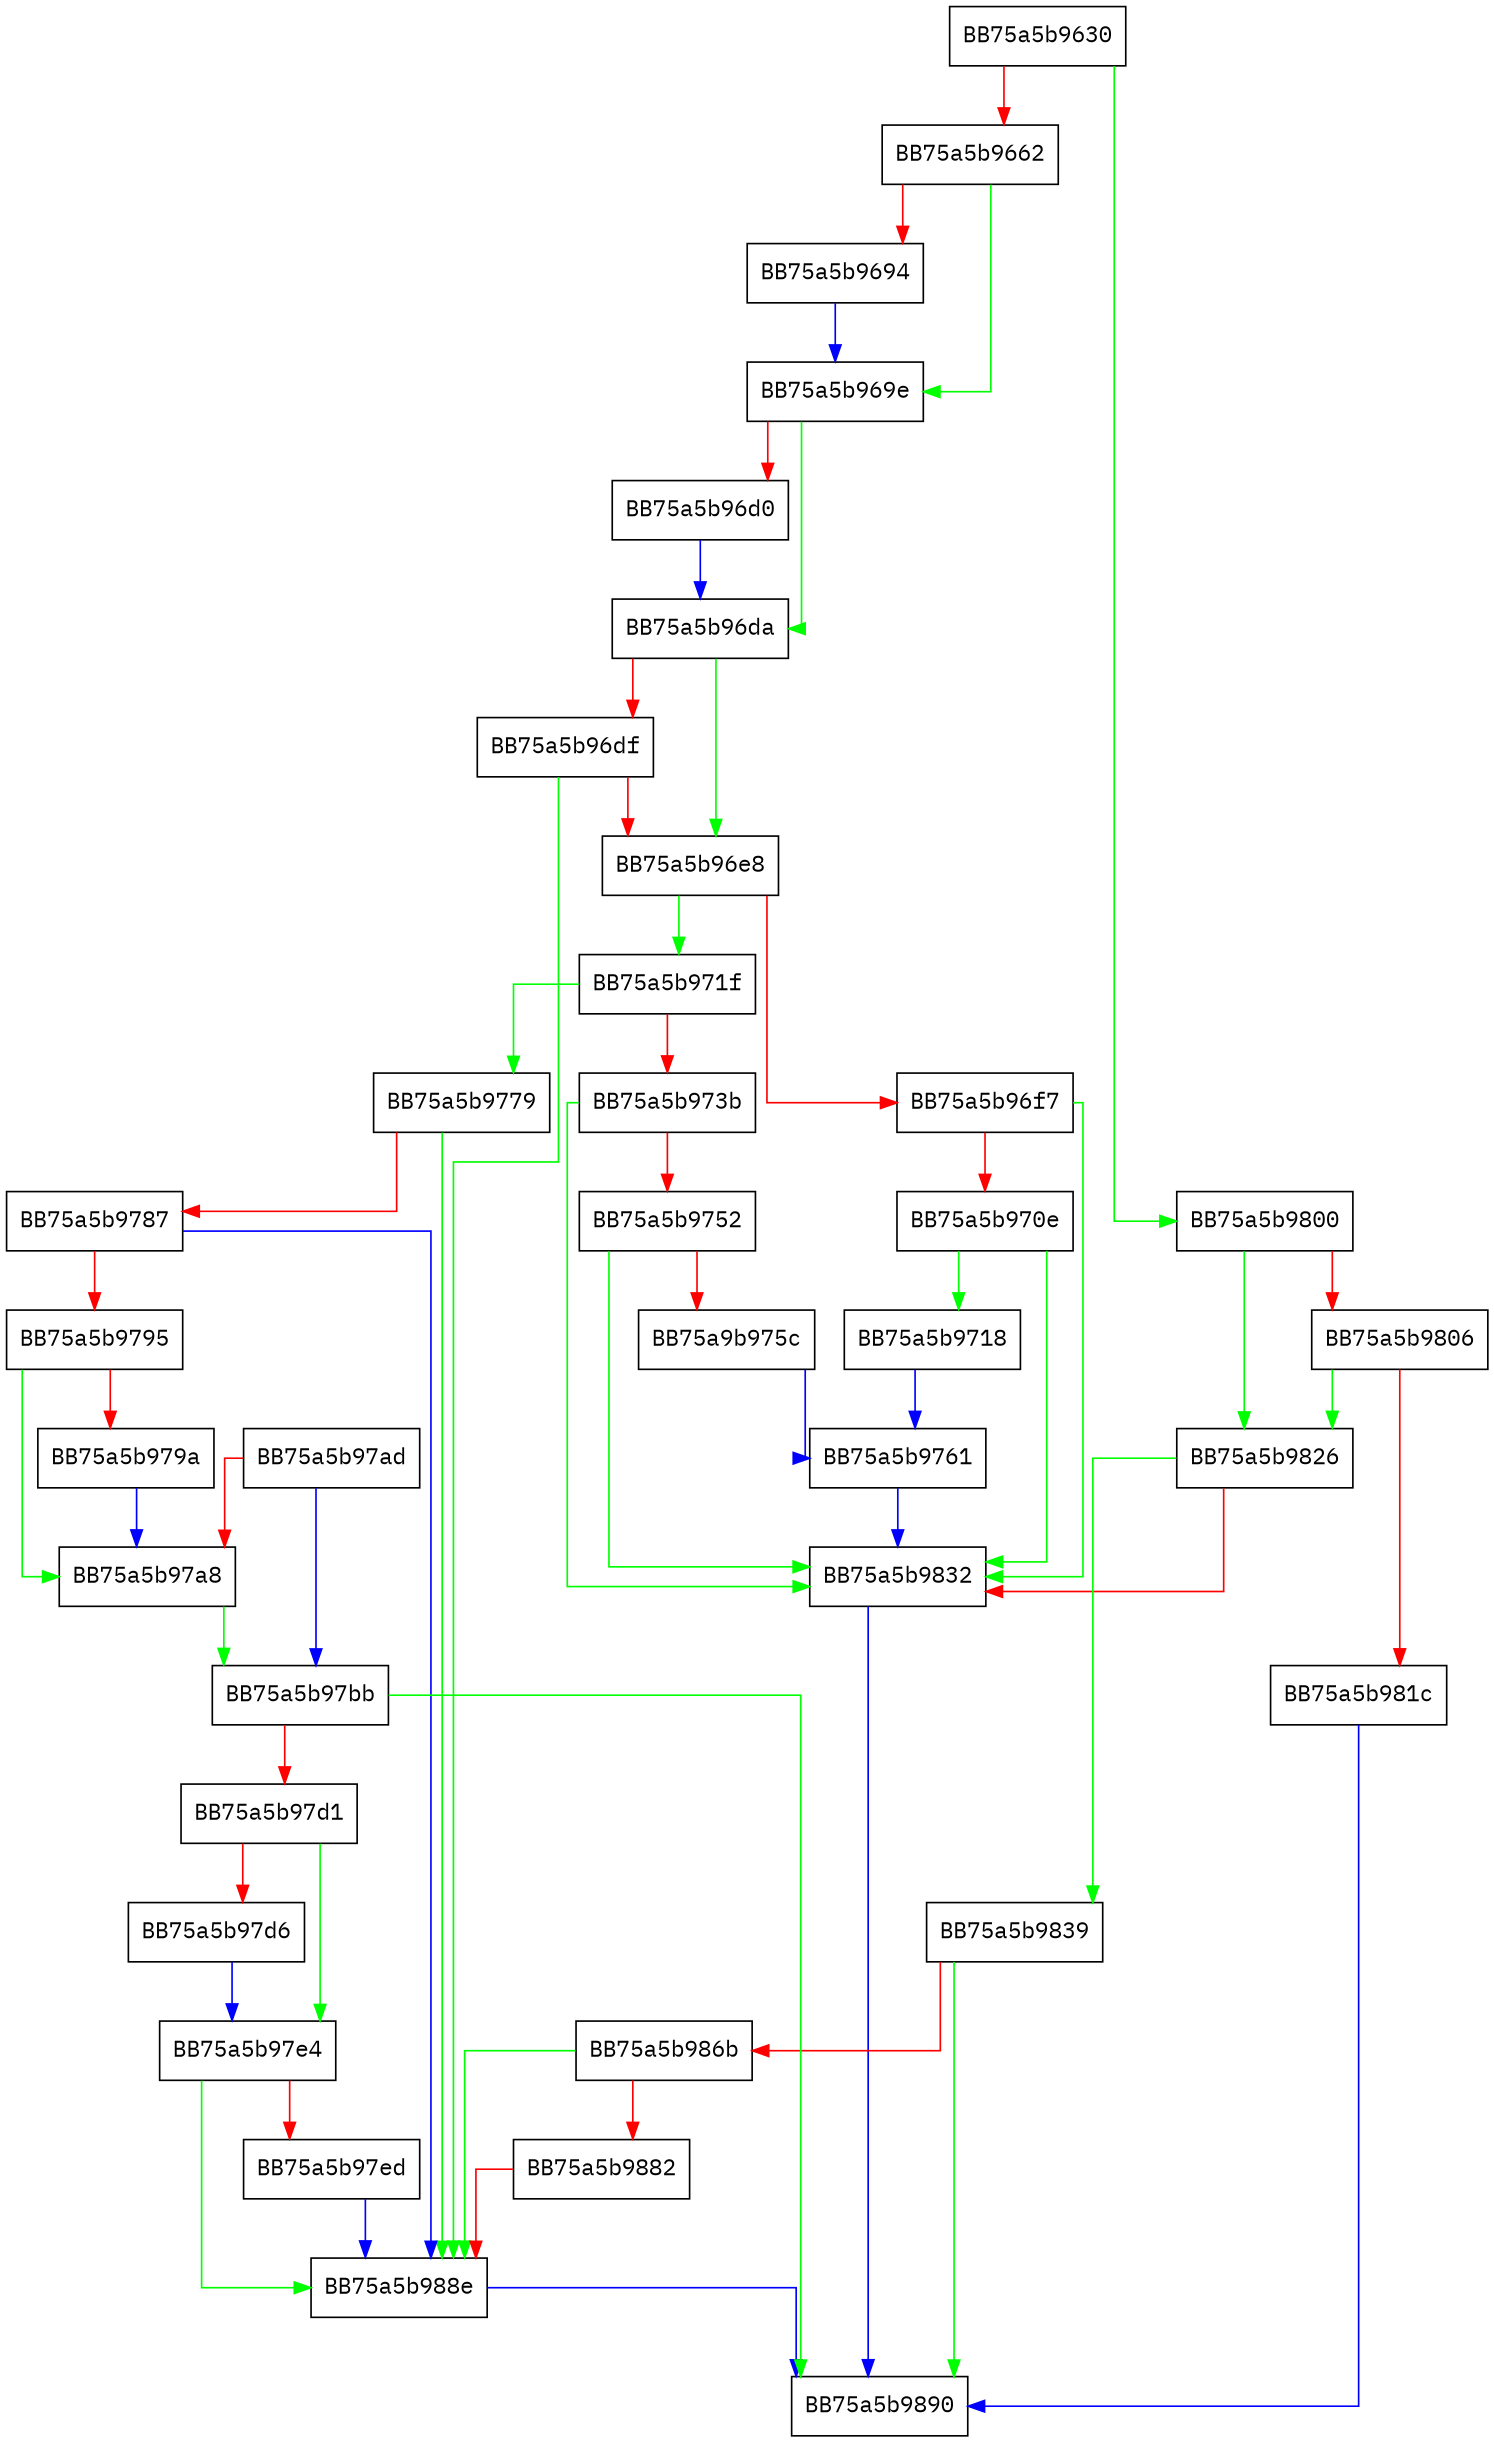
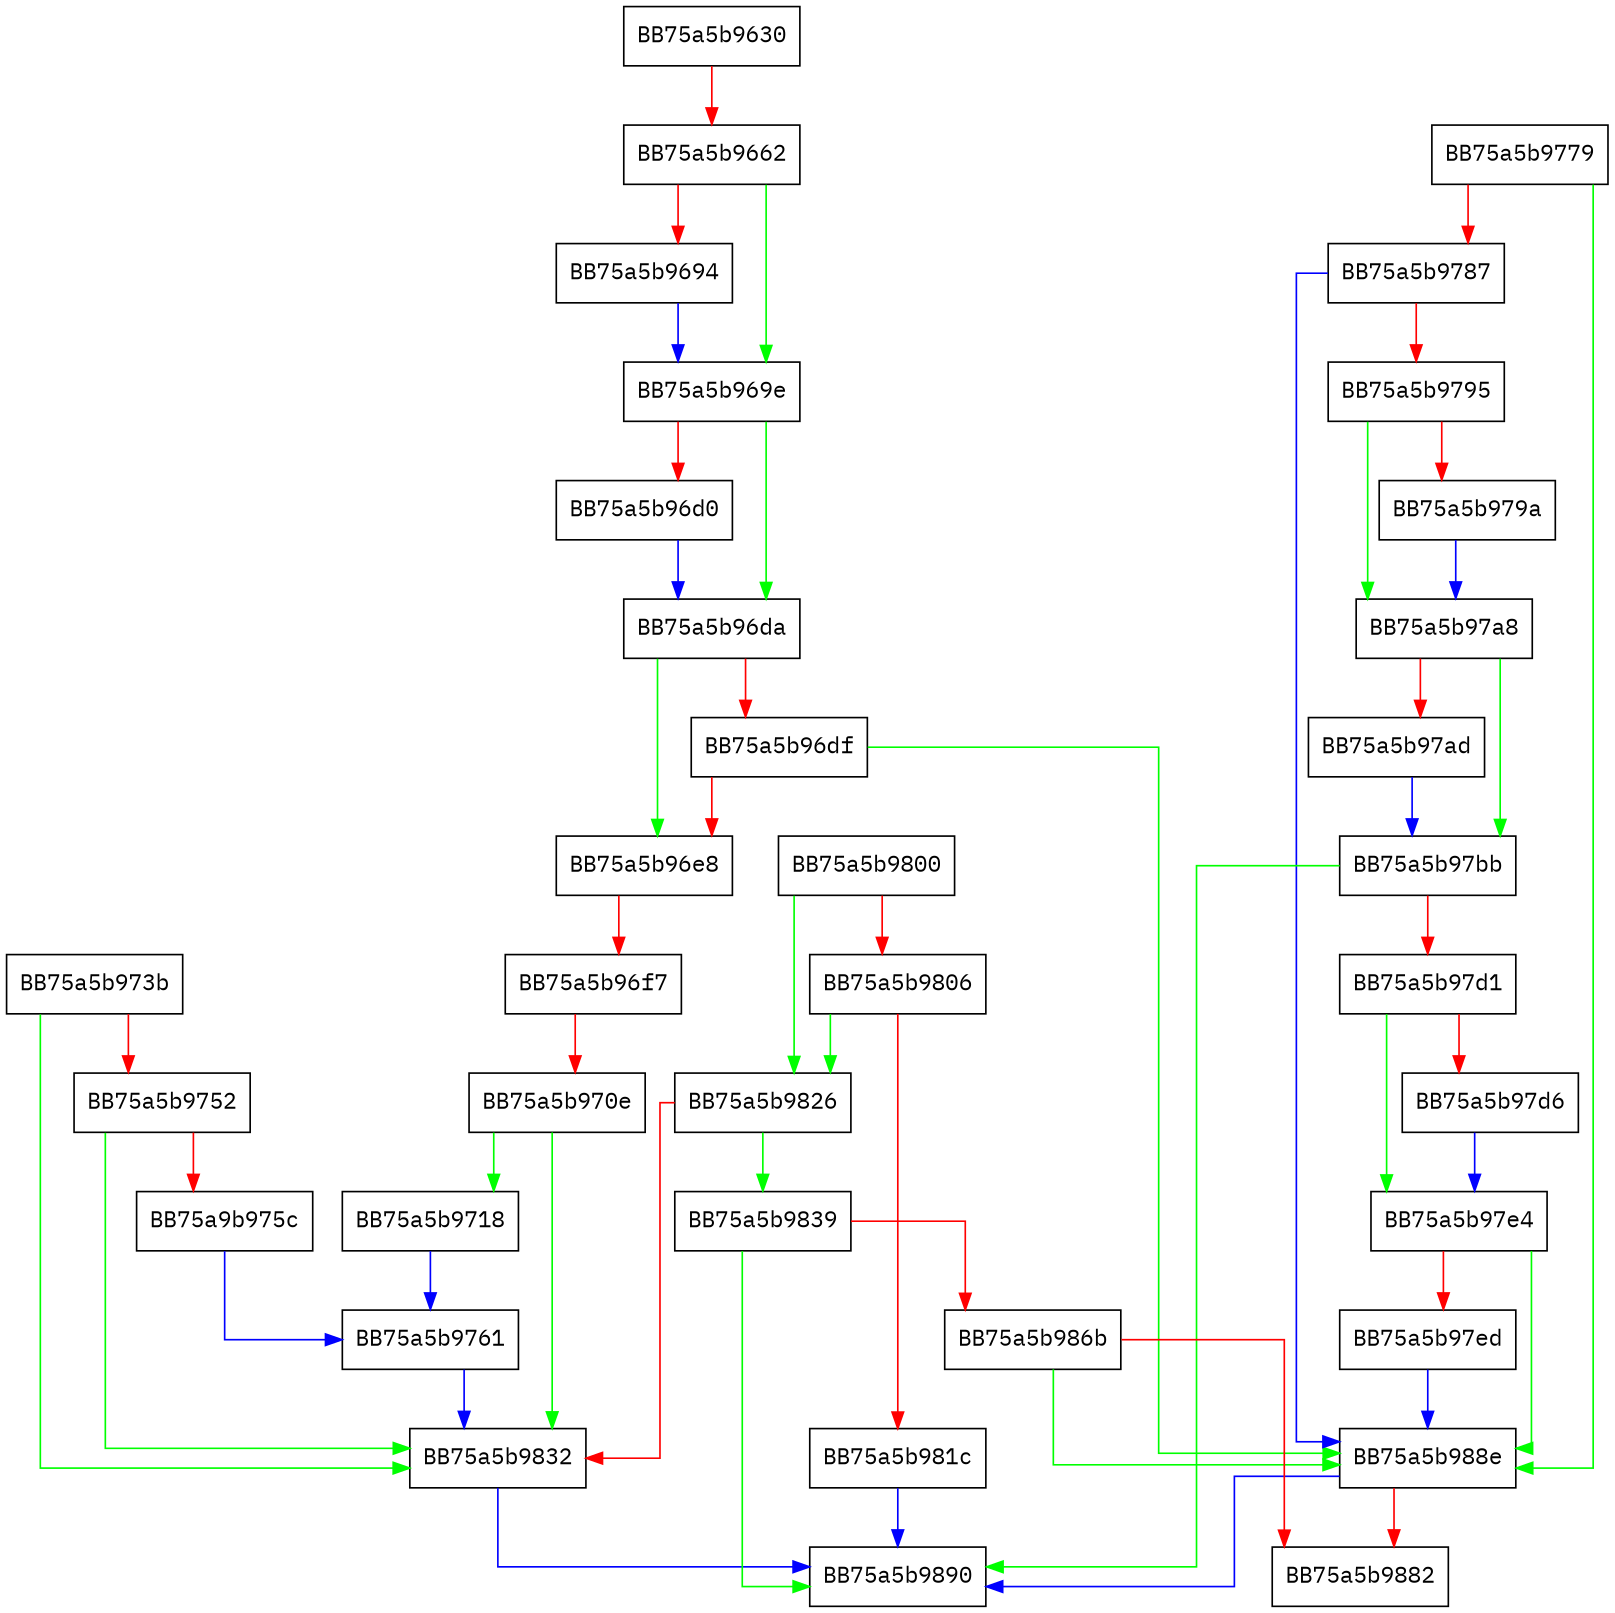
(1114, 667) -> none
(667, 984) -> none
(1083, 1375) -> none
(225, 1485) -> (1420, 680)
(476, 2187) -> (1394, 1509)
